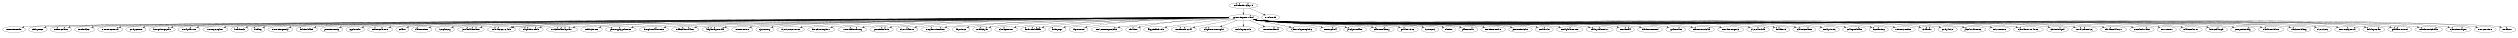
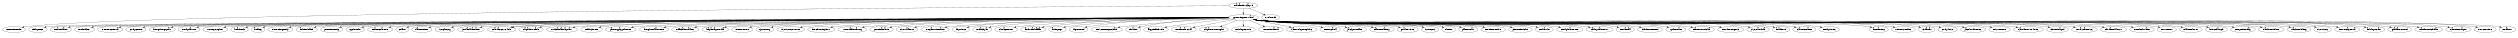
(626, 21) -> (626, 11)
(61, 29) -> (61, 29)
(1854, 29) -> none
